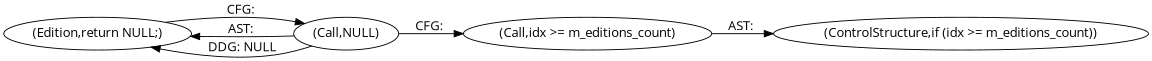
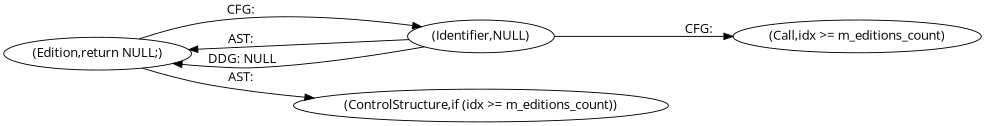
(346, 34) -> (481, 36)
(738, 34) -> (223, 87)
